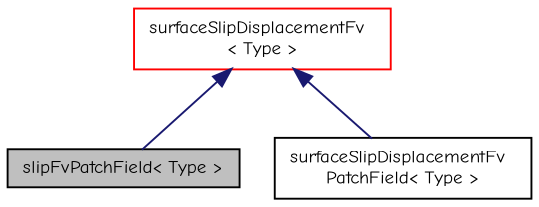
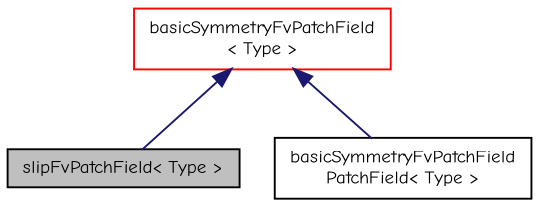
(262, 39) -> (262, 39)
(403, 168) -> (403, 168)
